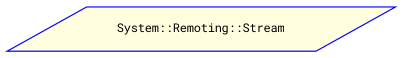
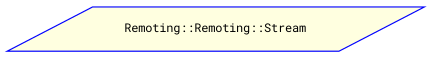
(201, 29) -> (216, 29)
